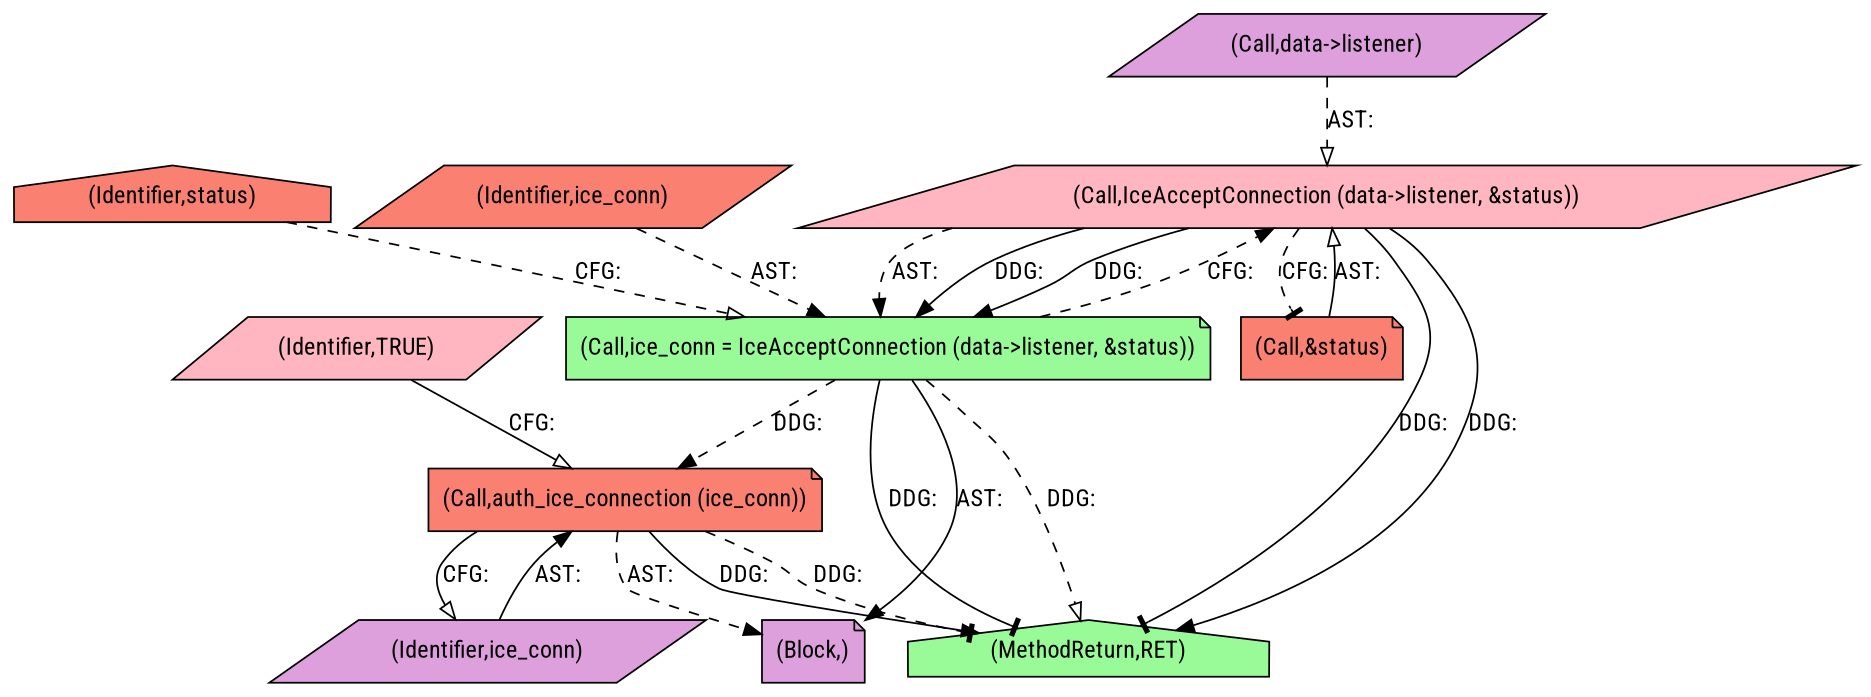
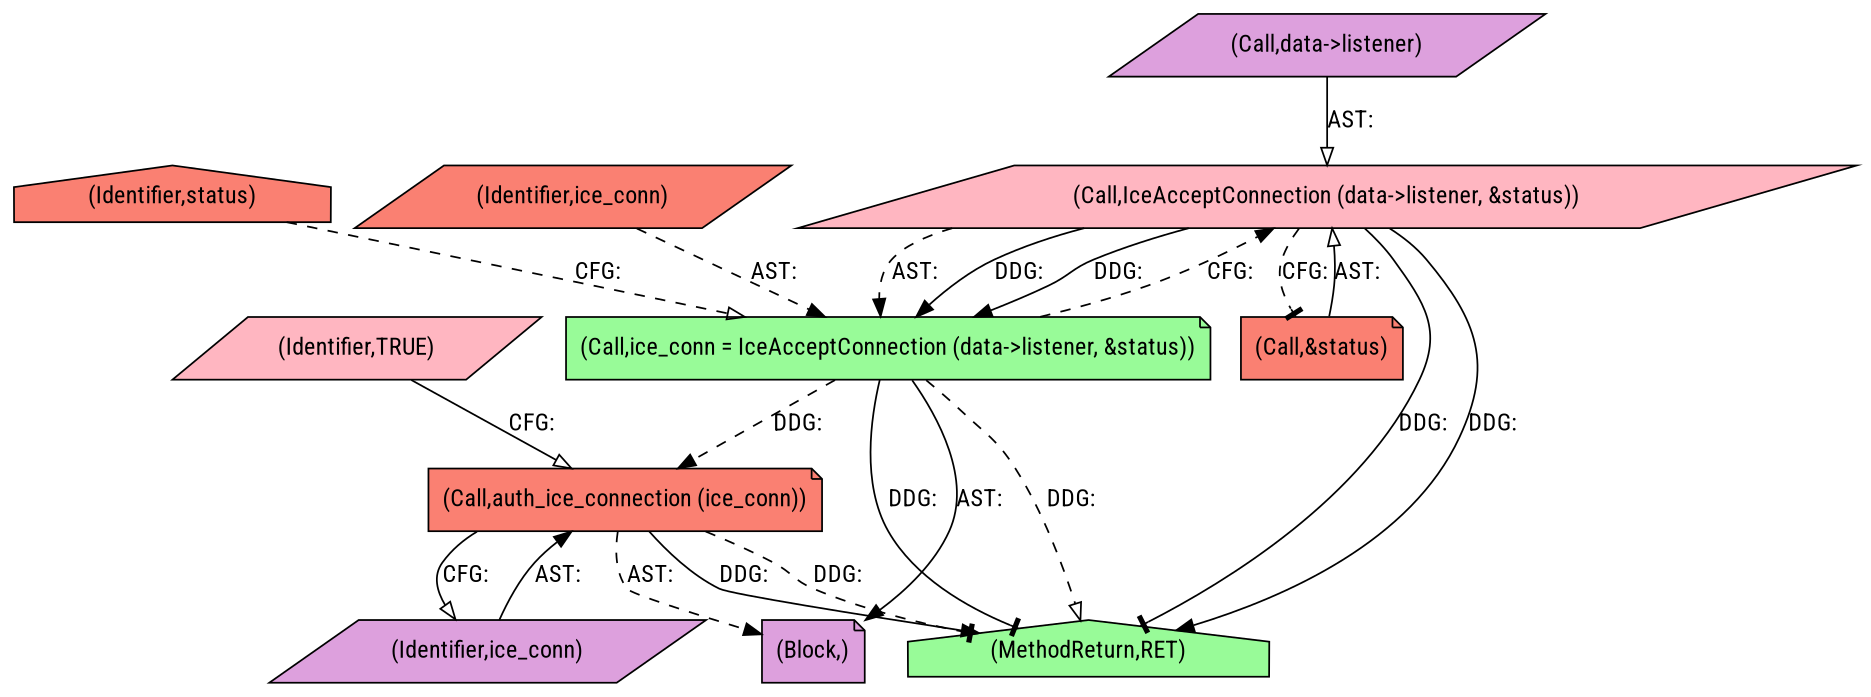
(1327, 112) -> (1327, 112)
